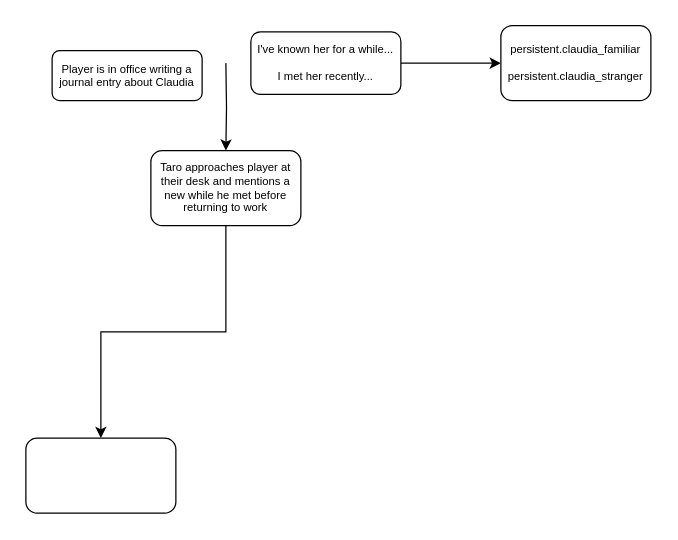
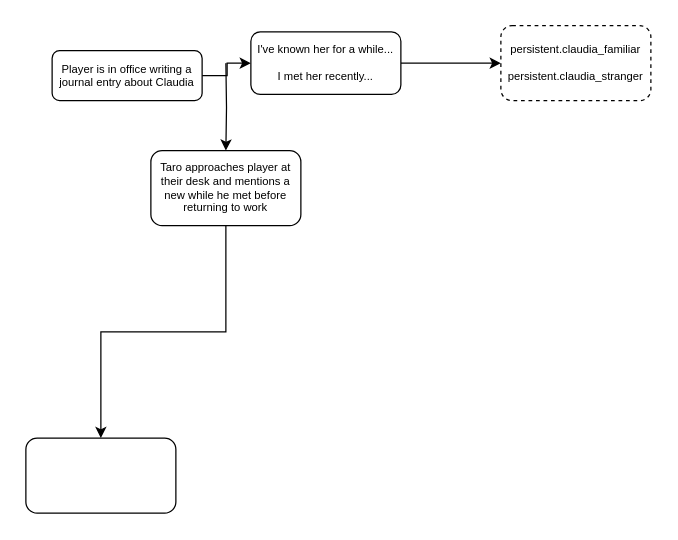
(576, 63) -> (576, 63)
none -> (212, 76)
